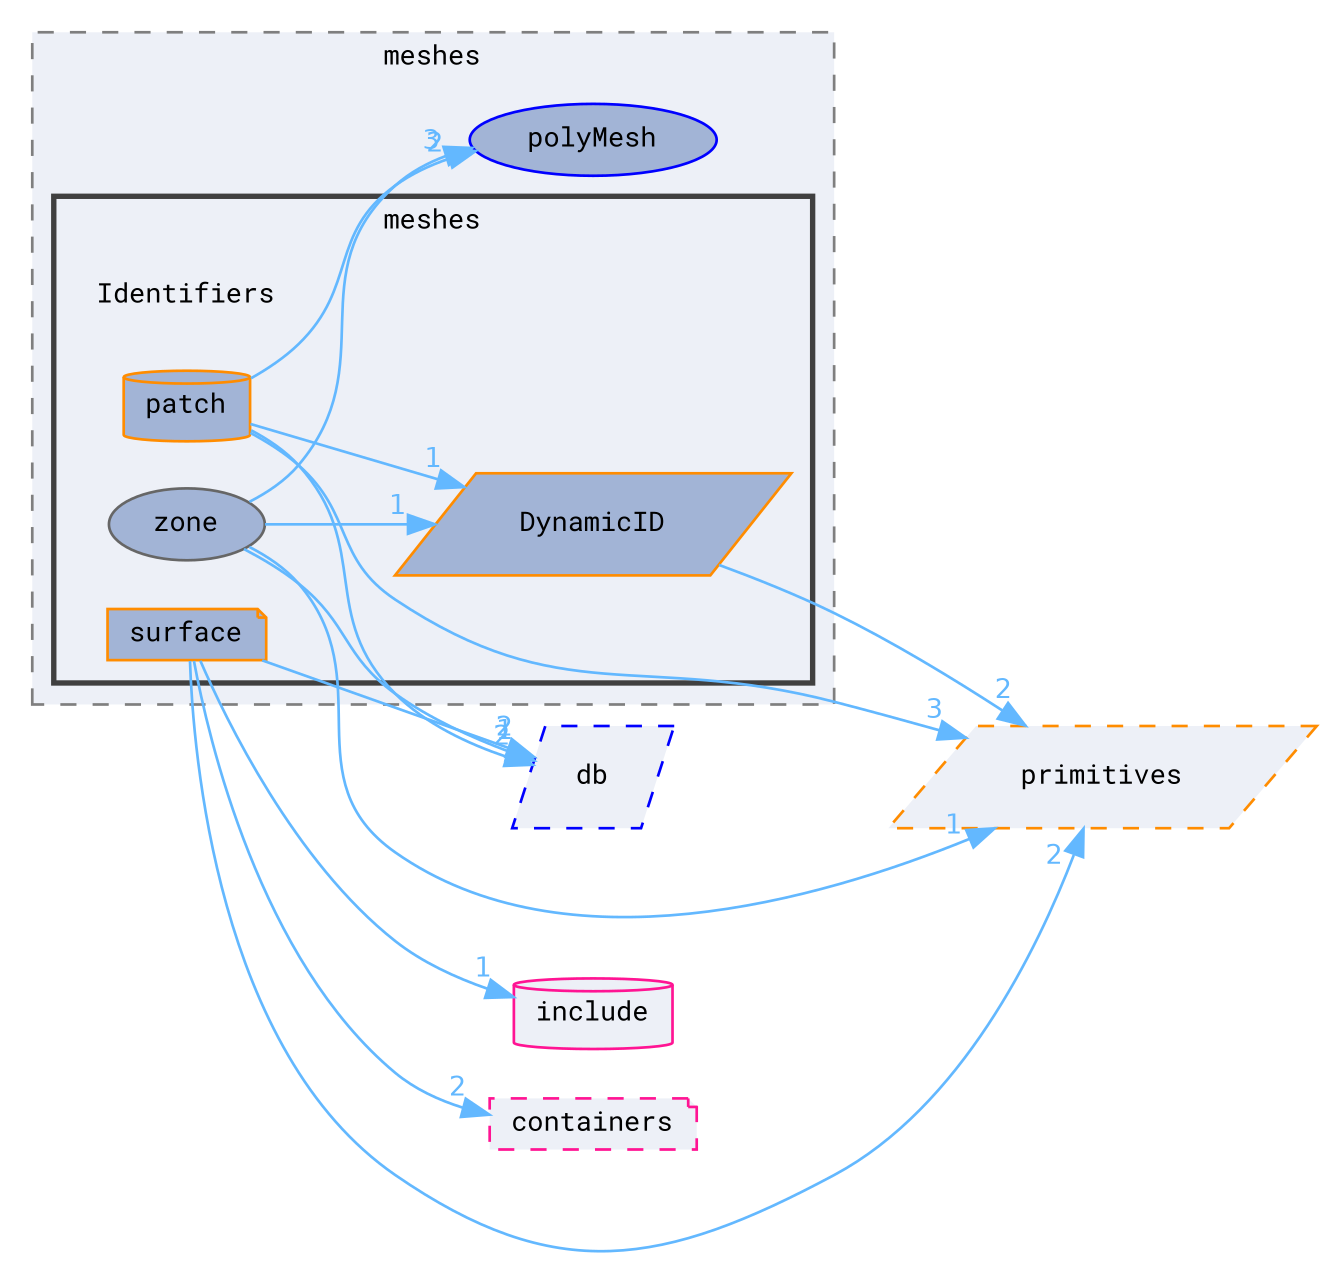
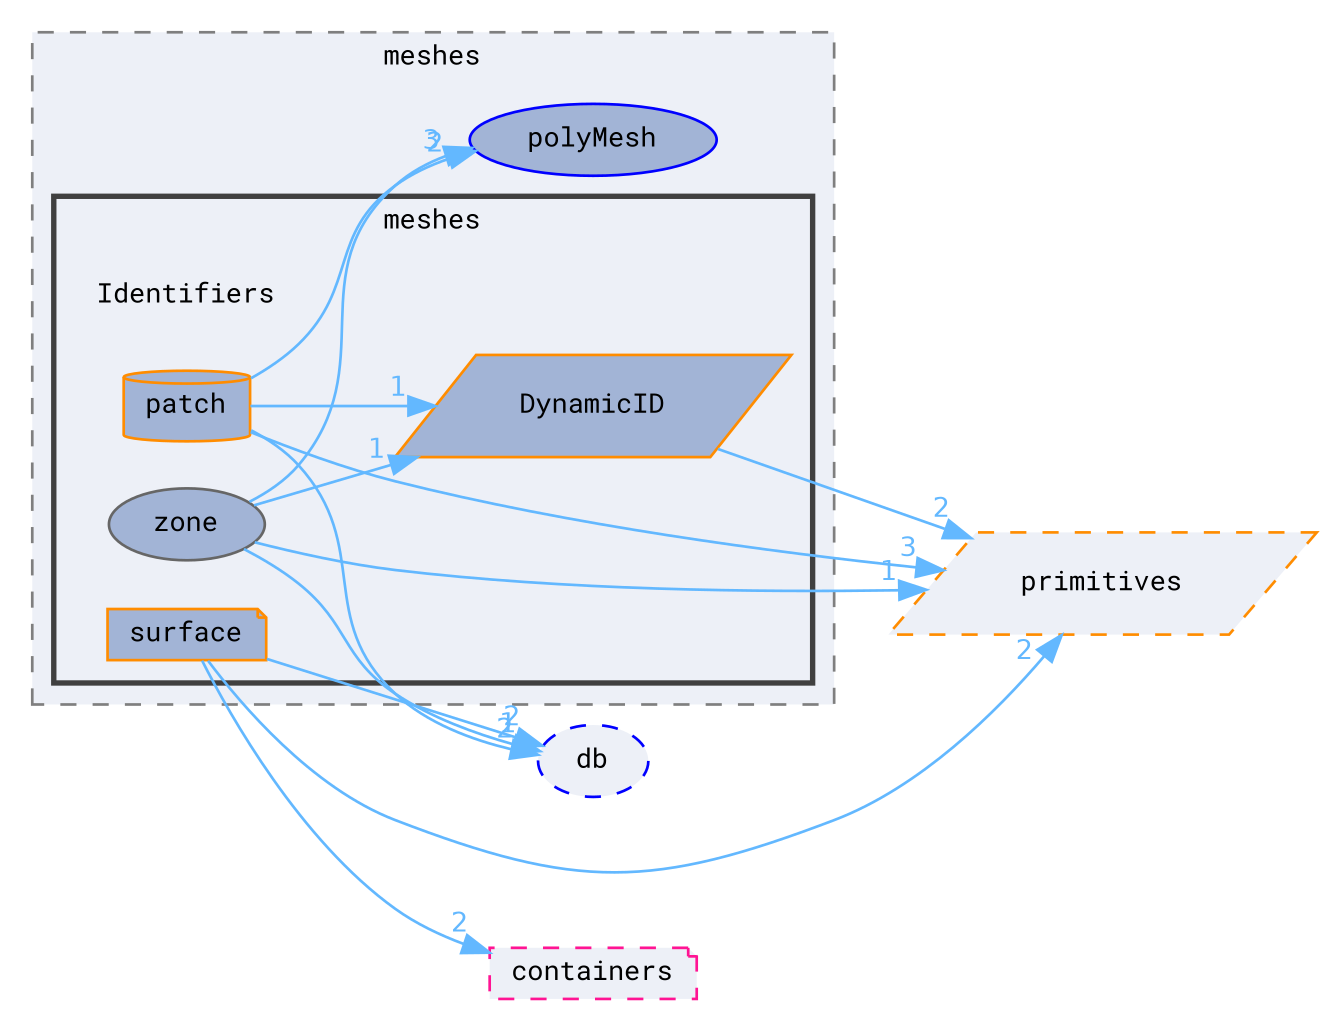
(593, 777) -> (593, 761)
(593, 1014) -> none
